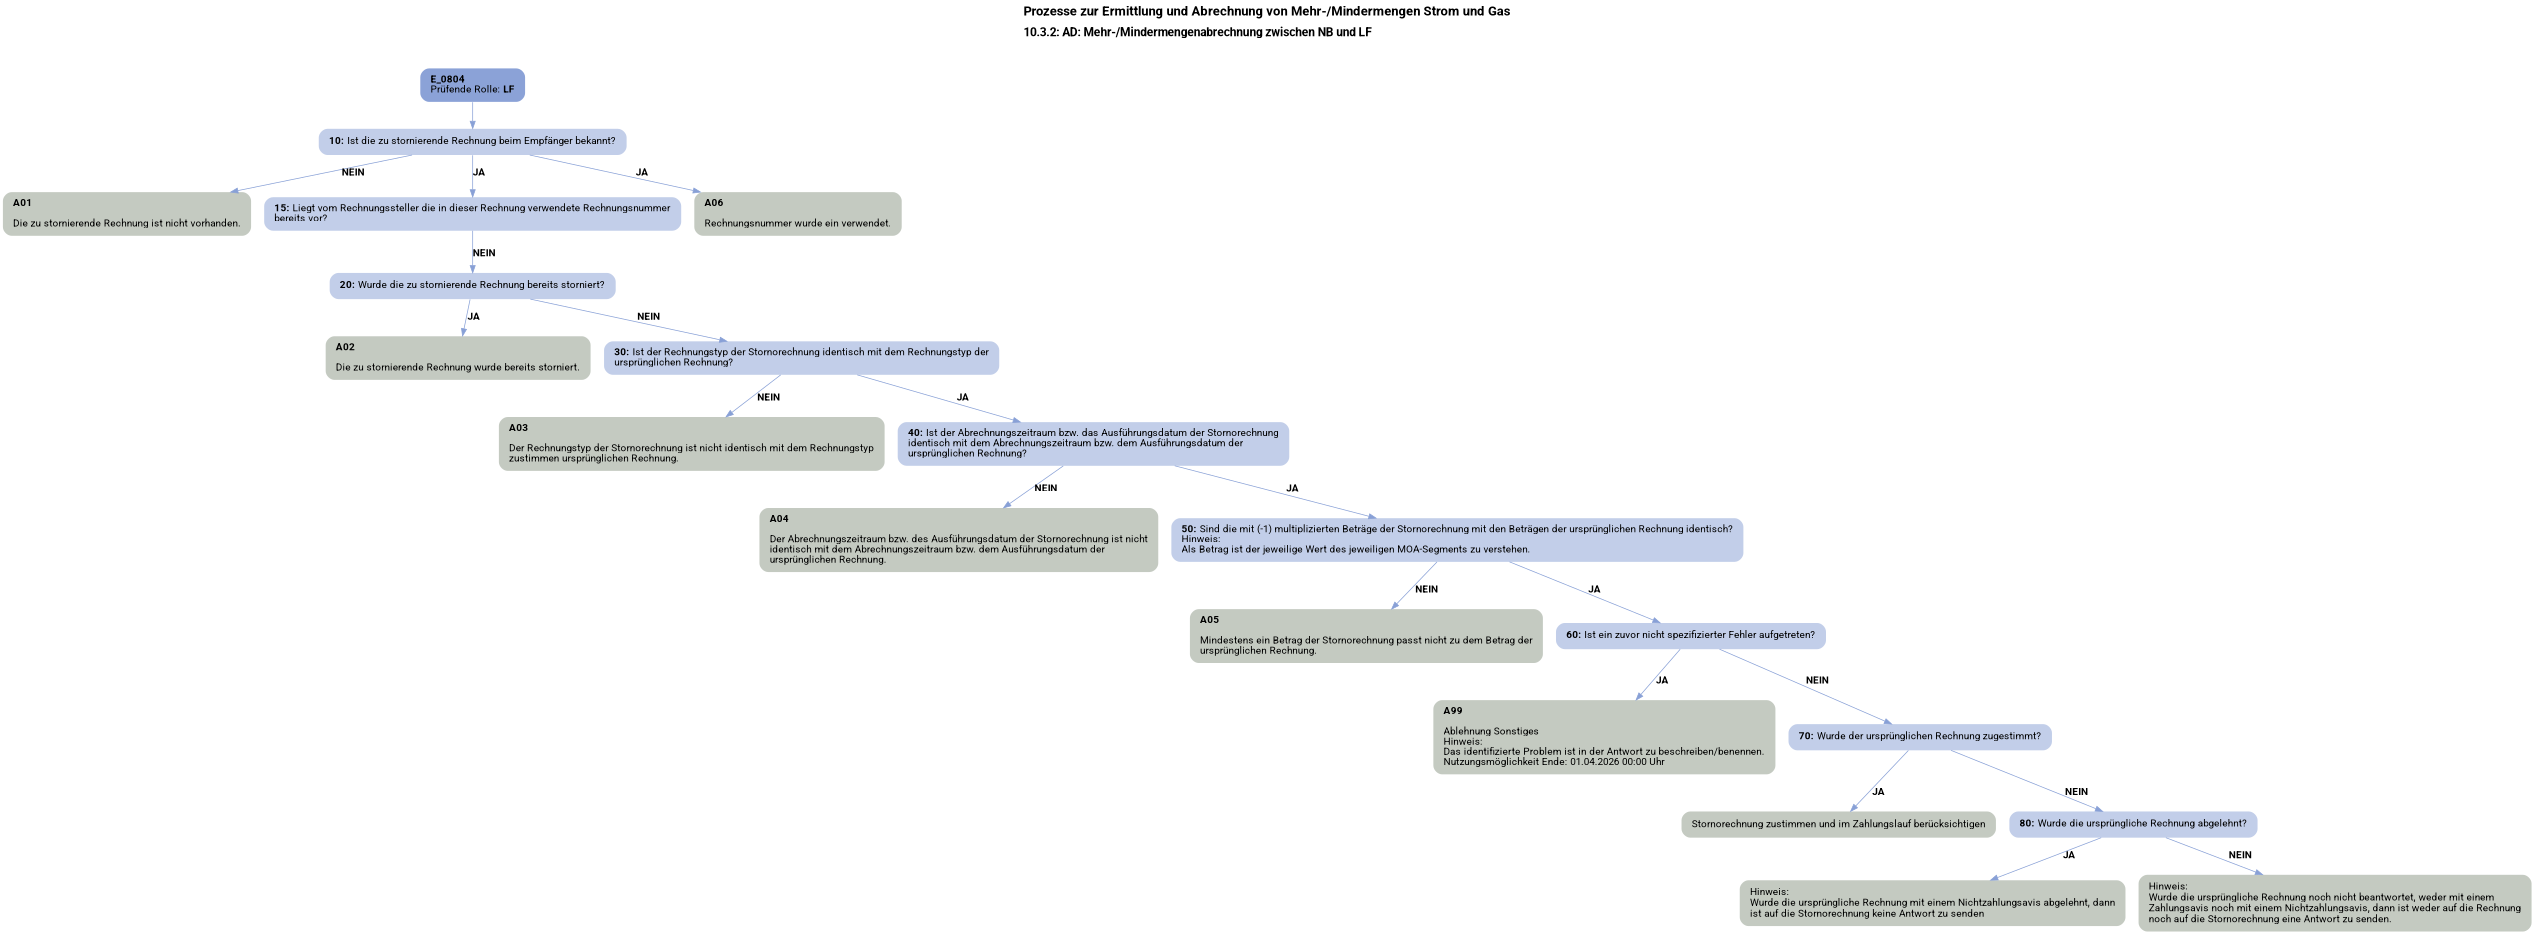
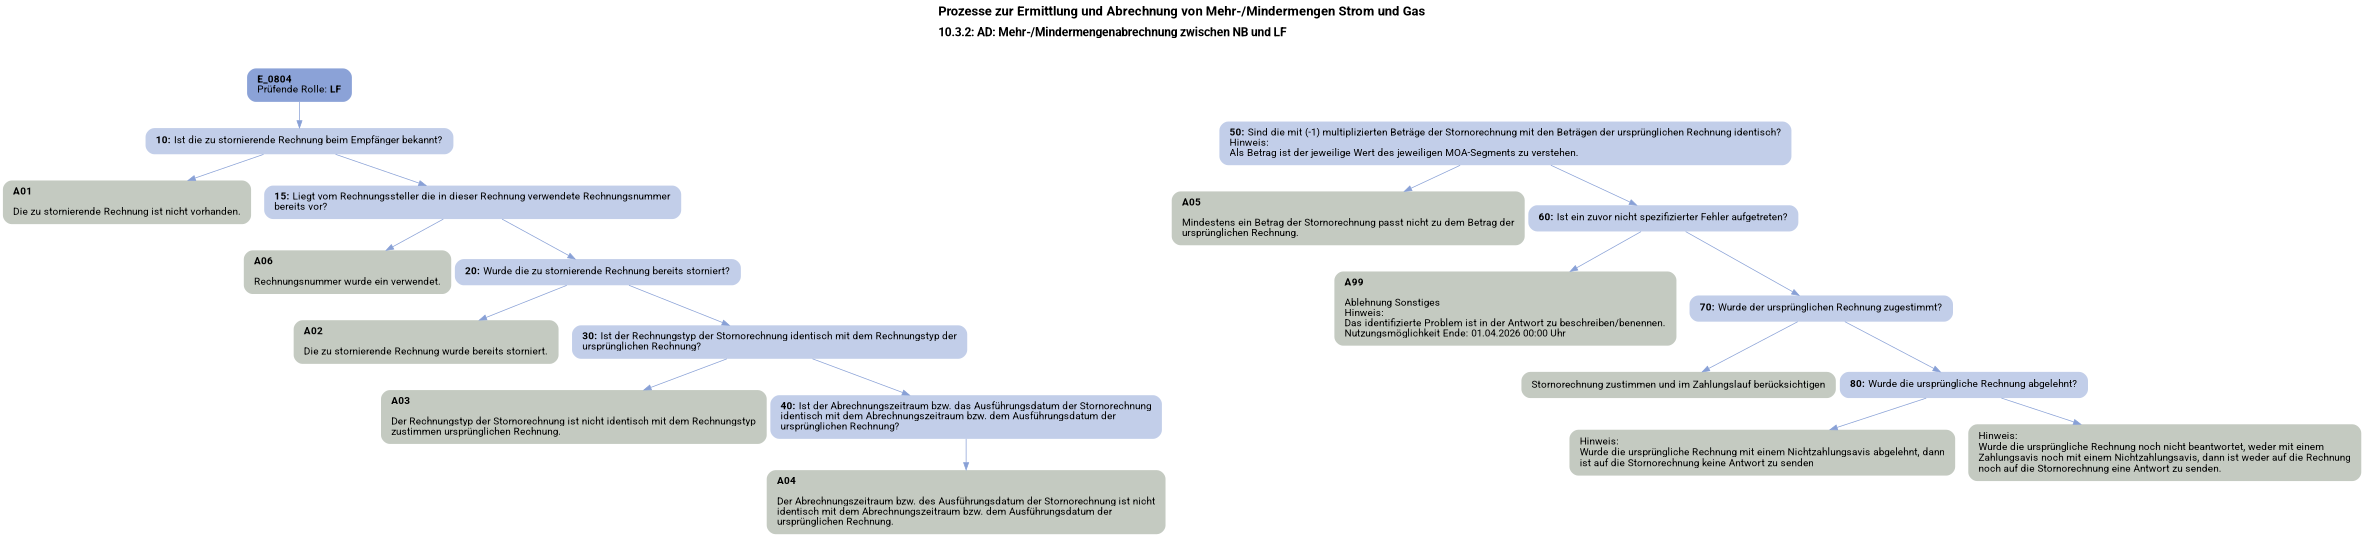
(611, 173) -> (418, 233)
(1272, 491) -> none
